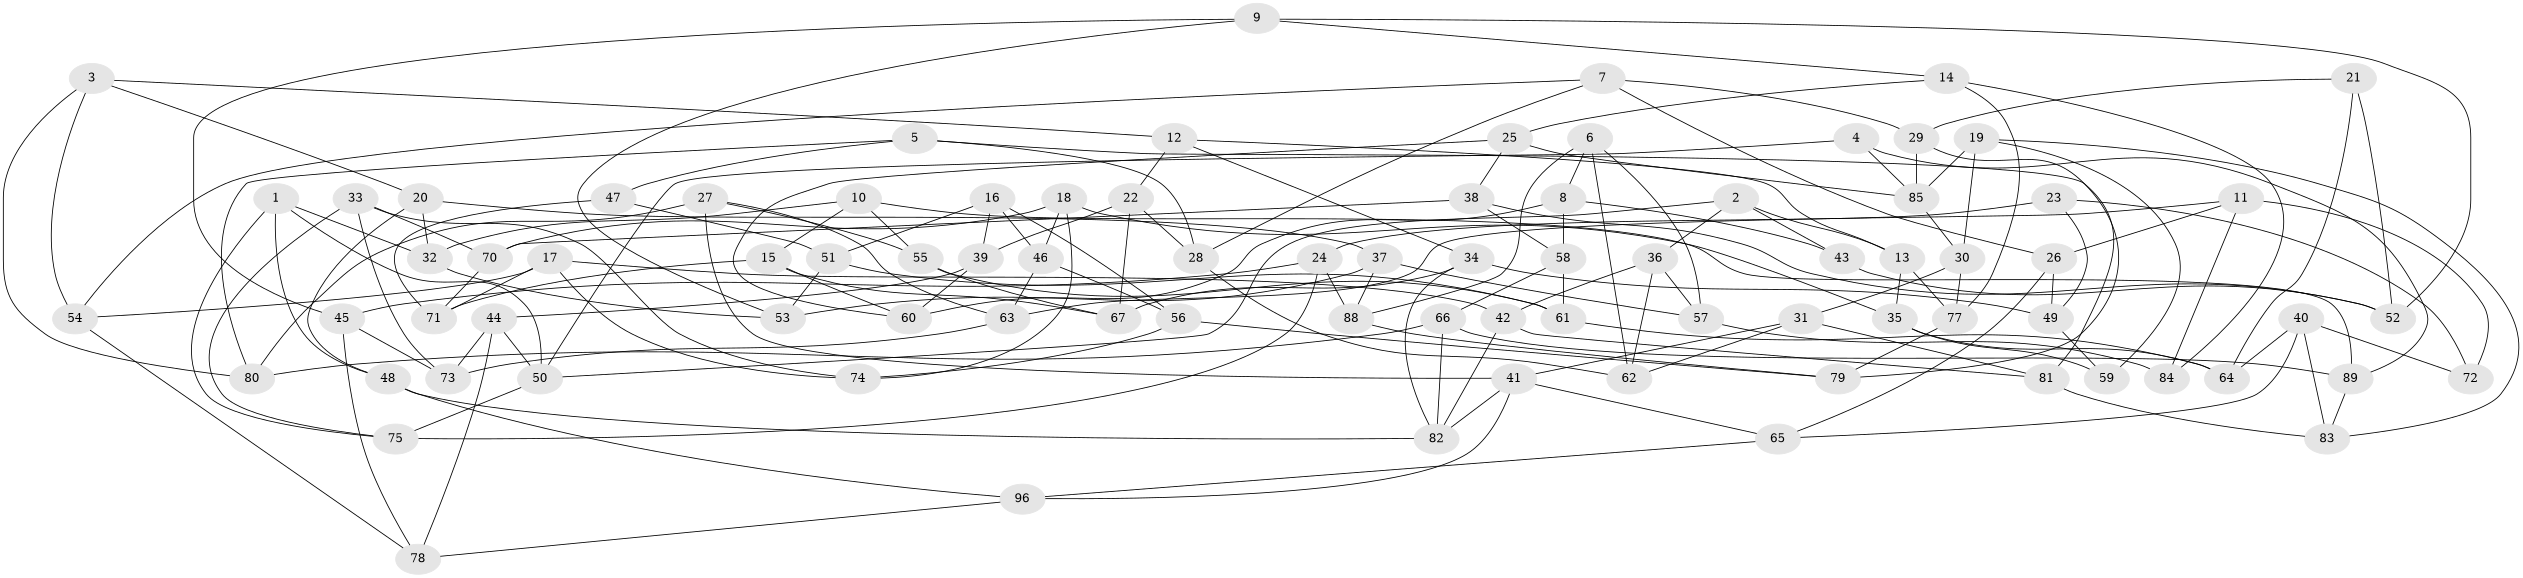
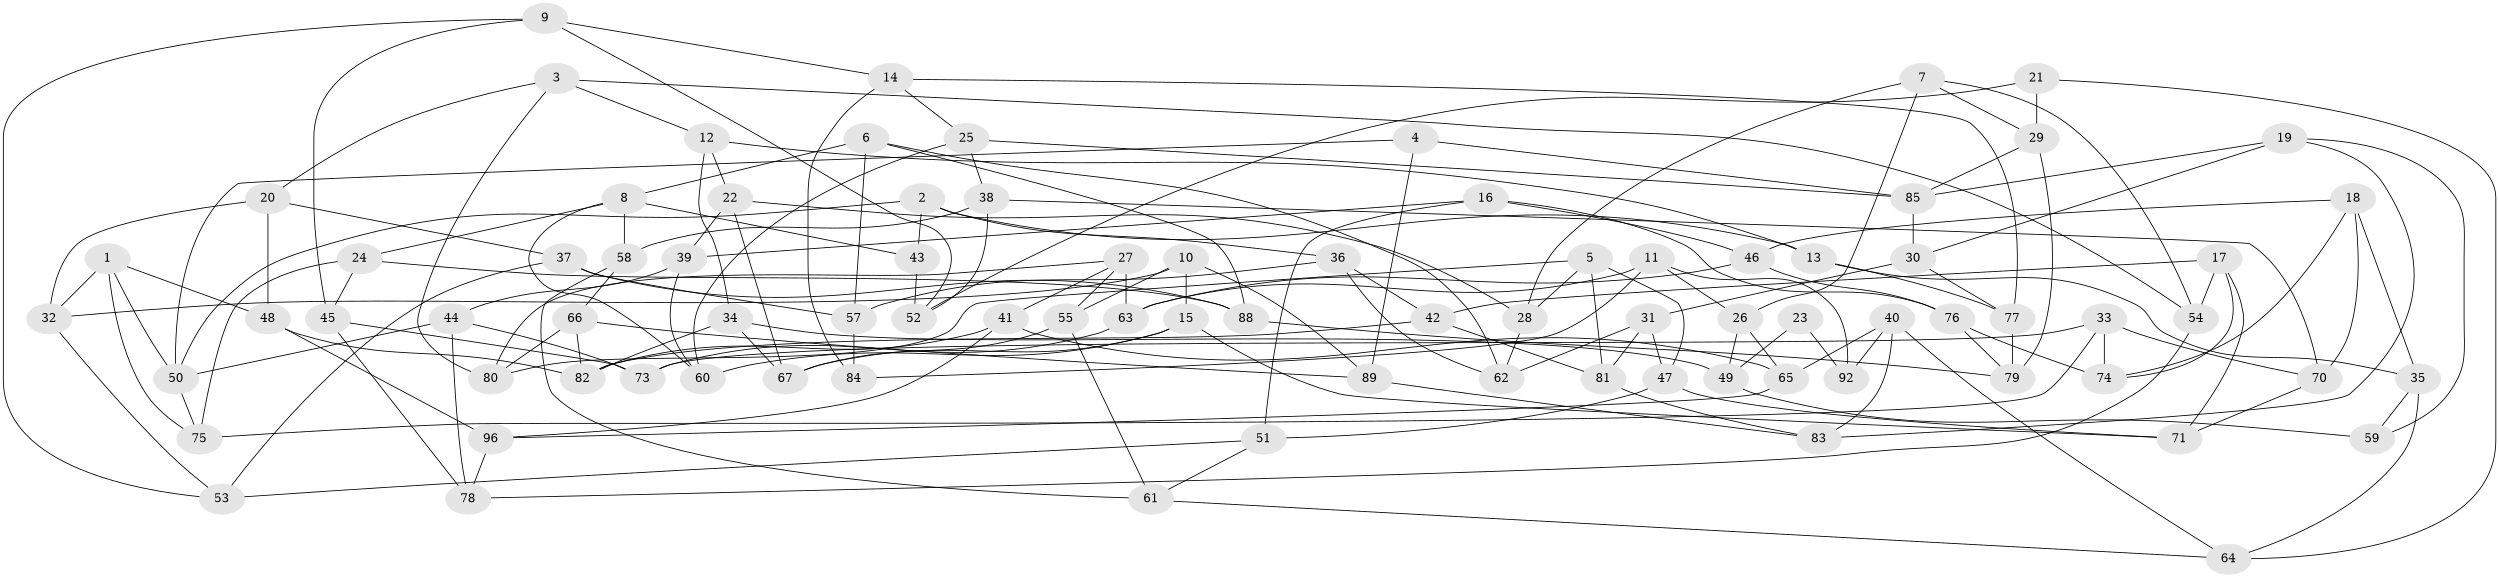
(1684, 221) -> (492, 229)
(1179, 319) -> (1952, 319)
(1688, 343) -> (1657, 349)
(2471, 379) -> (1846, 379)
